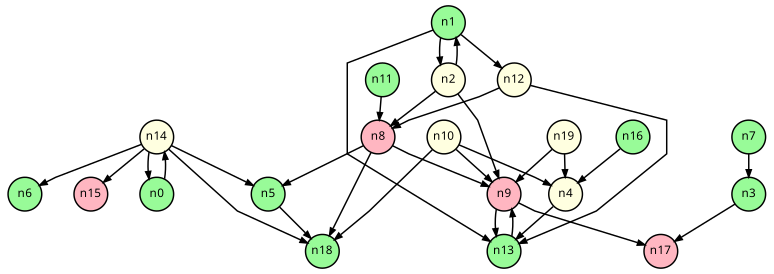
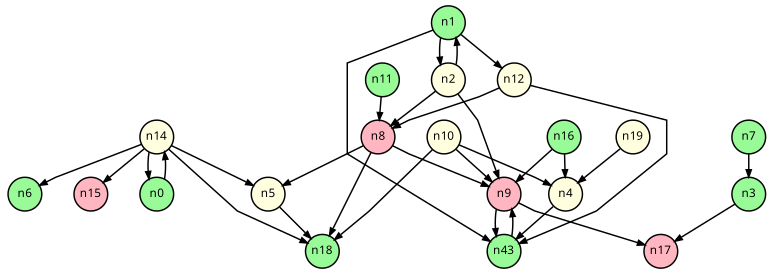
(537, 163) -> (537, 163)
(268, 194) -> (268, 194)
(504, 251) -> (504, 251)
